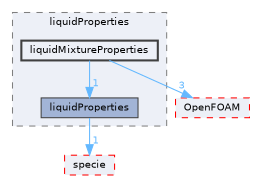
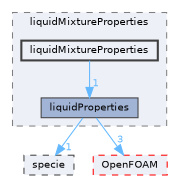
(90, 22) -> (90, 22)
(146, 77) -> (107, 133)
(90, 165) -> (49, 165)
